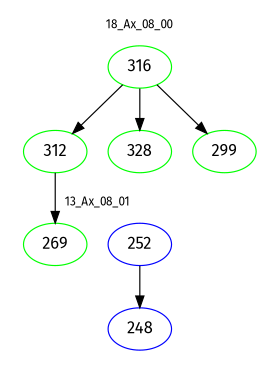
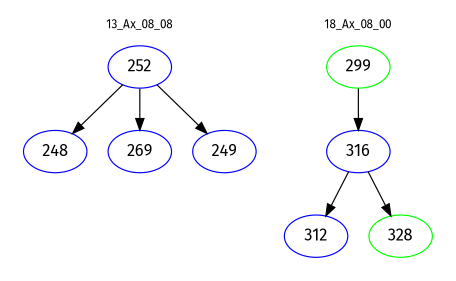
(140, 67) -> (358, 152)
(178, 105) -> (358, 104)
(55, 152) -> (316, 236)
none -> (224, 152)
(55, 199) -> (140, 104)
(98, 203) -> (140, 25)
(55, 244) -> (140, 152)
